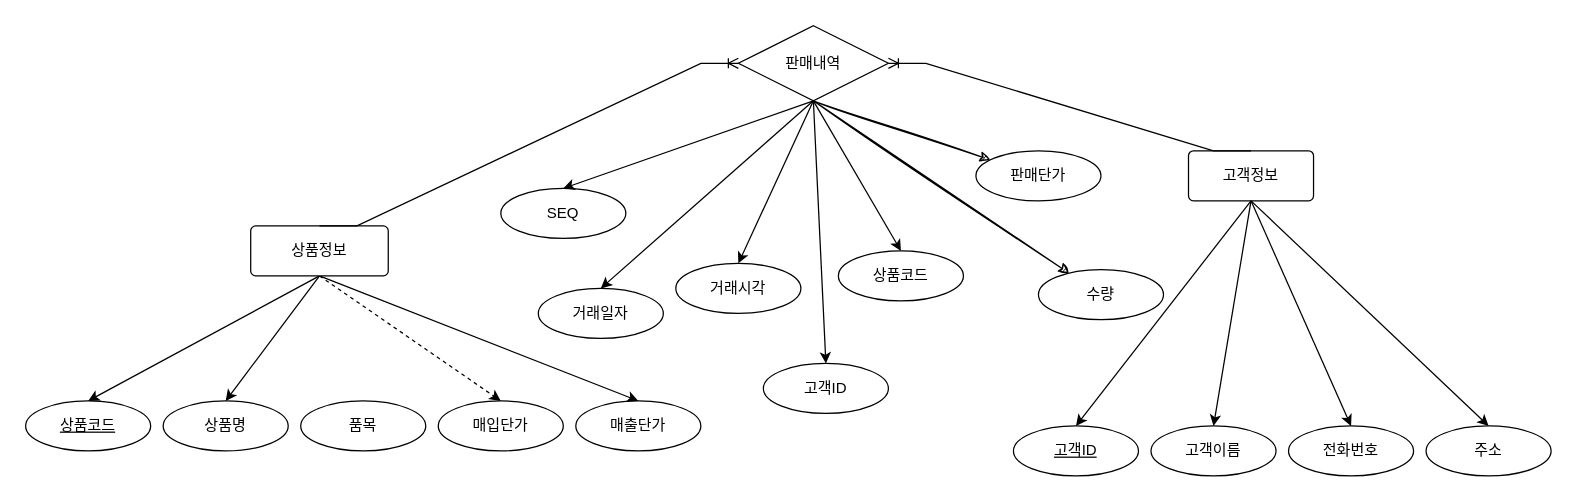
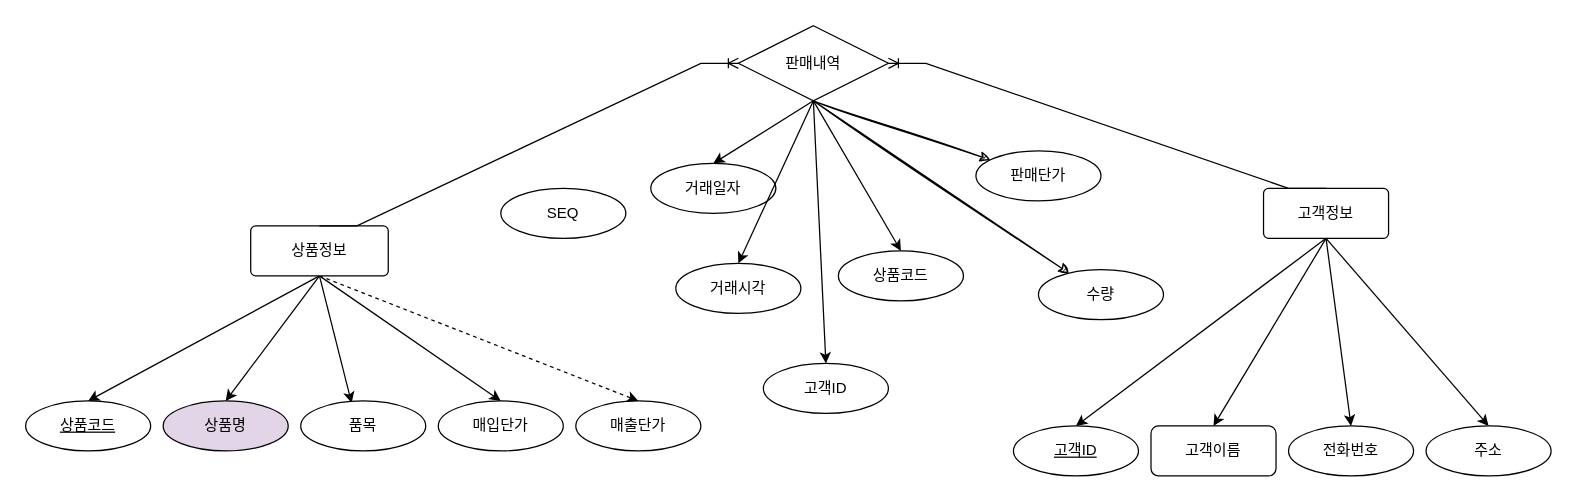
(685, 145) -> none
(1251, 176) -> (1326, 213)
(601, 313) -> (713, 188)
none -> (335, 337)
(409, 338) -> (409, 338)
(478, 338) -> (478, 338)
(226, 426) -> (226, 426)
(1213, 451) -> (1213, 451)
